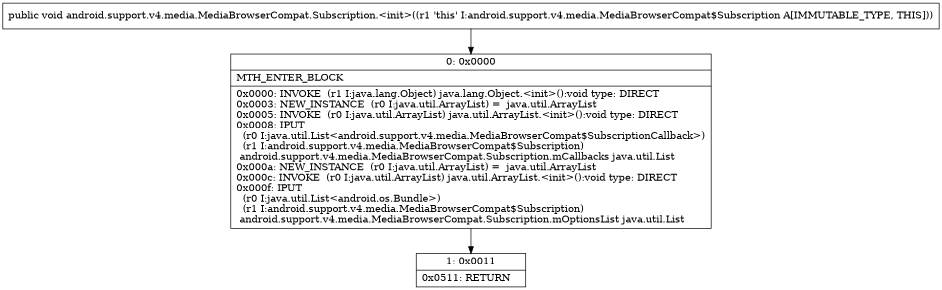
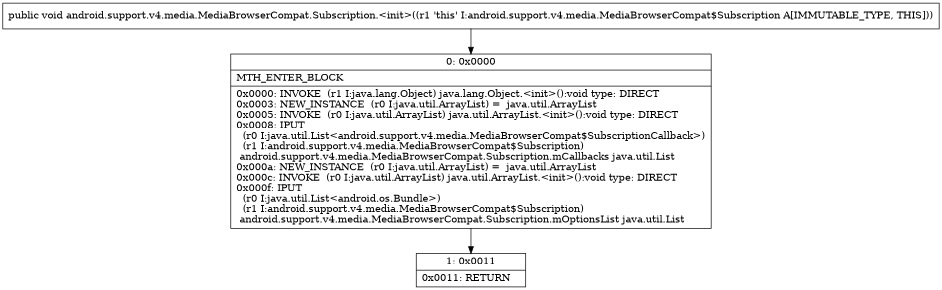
(471, 278) -> (471, 278)
